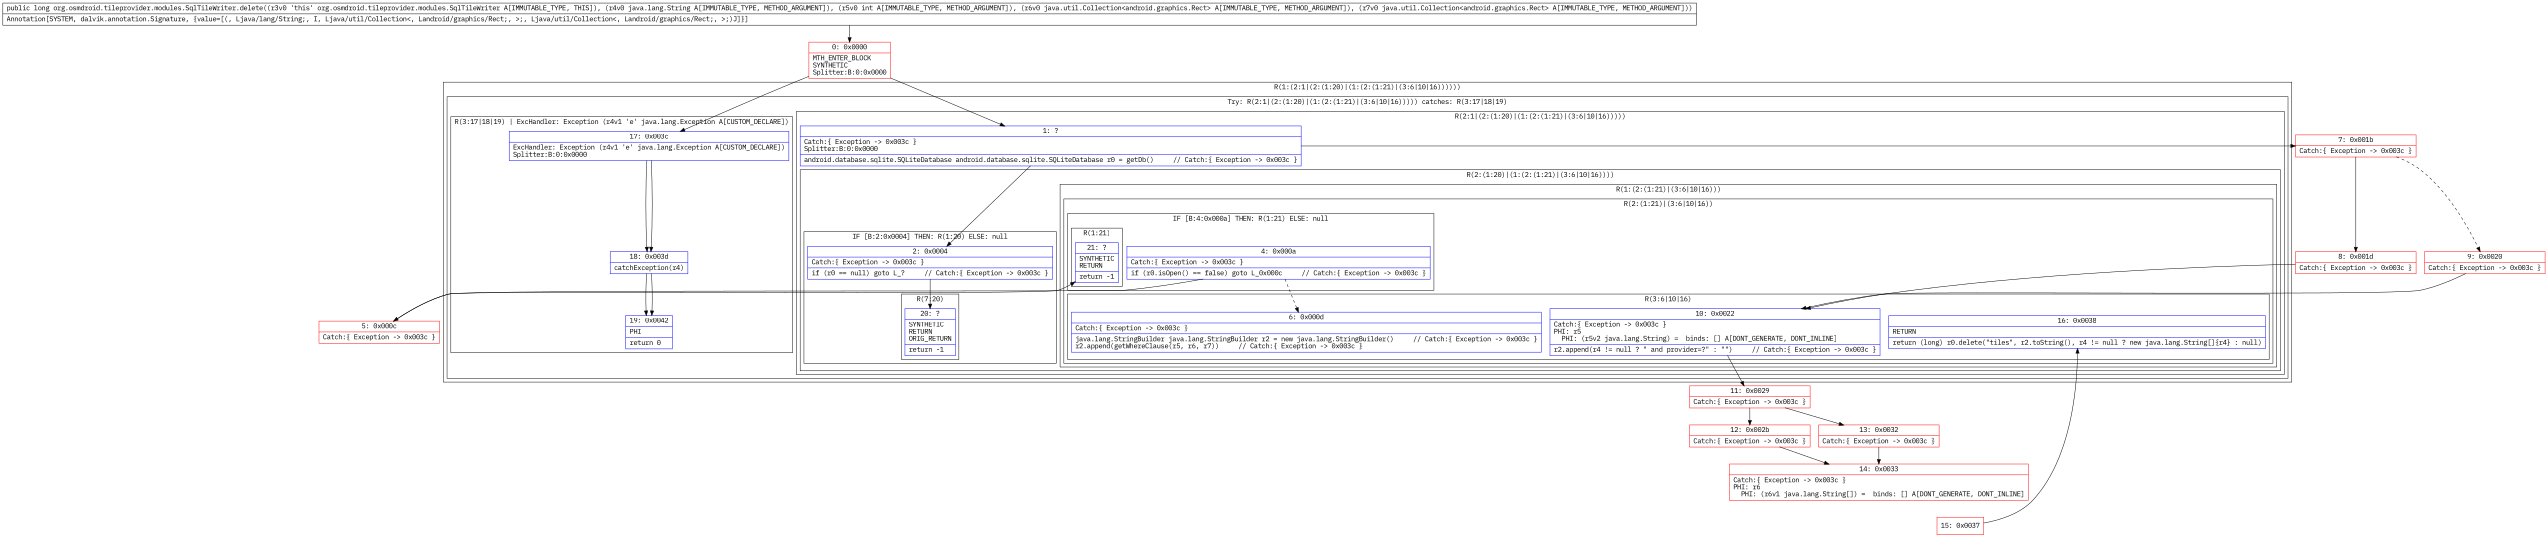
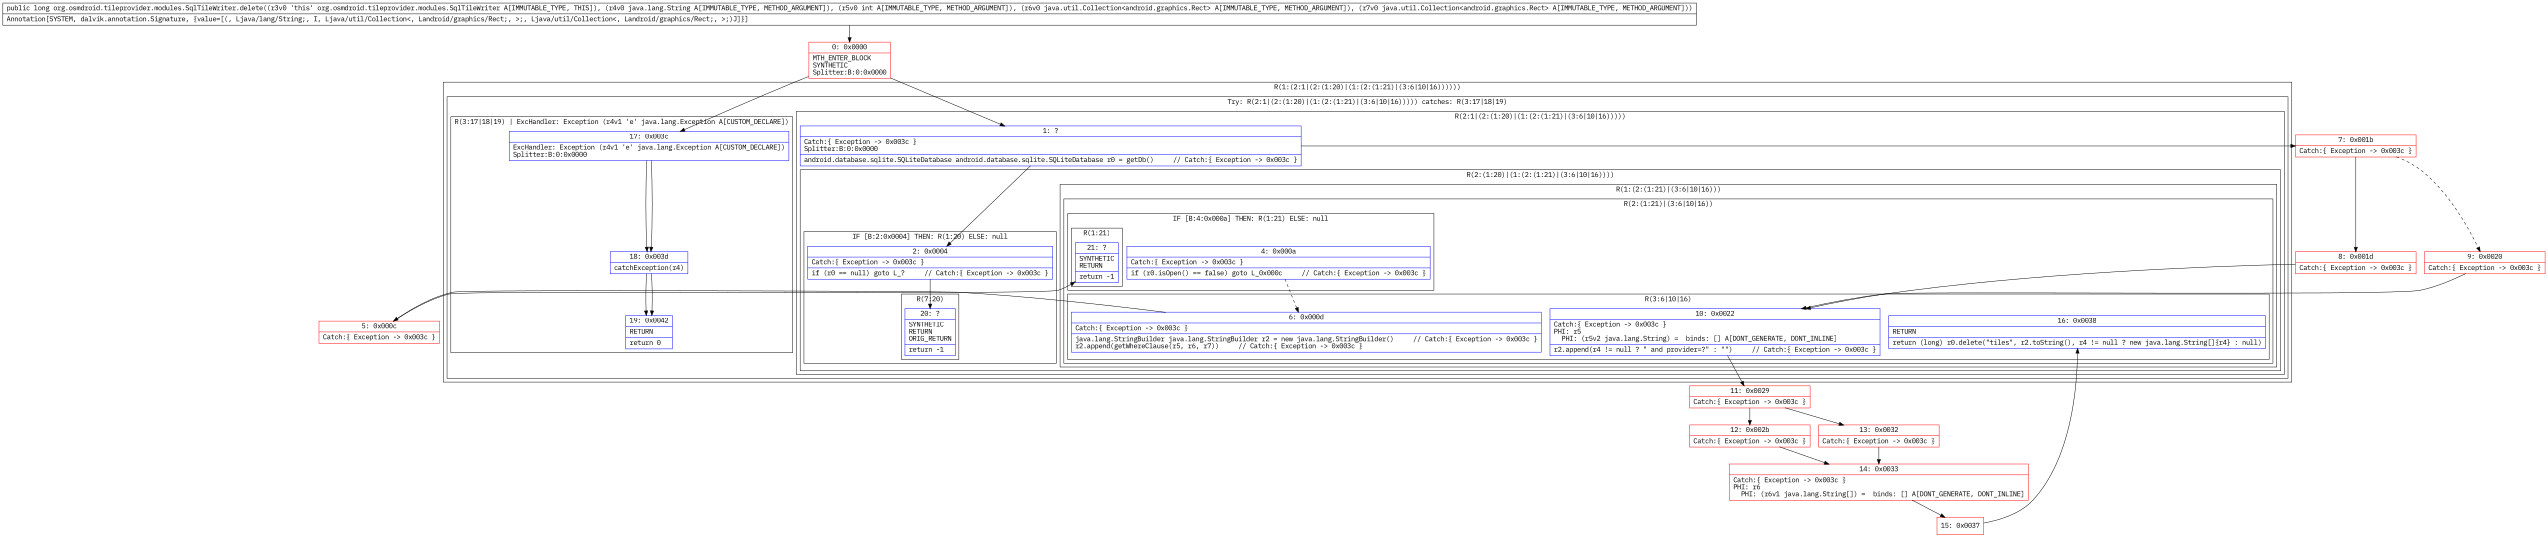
(798, 291) -> (779, 291)
(635, 332) -> (641, 332)
none -> (1926, 508)
